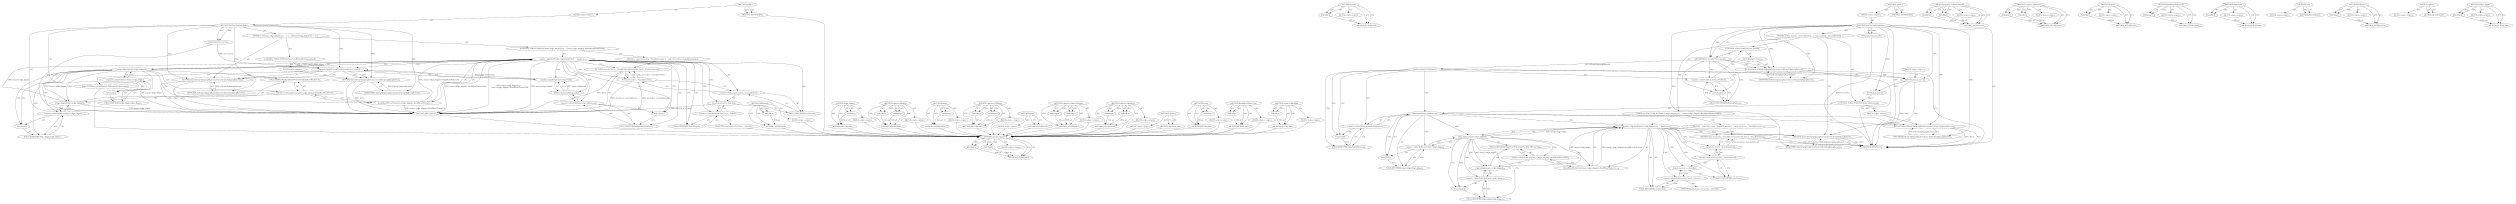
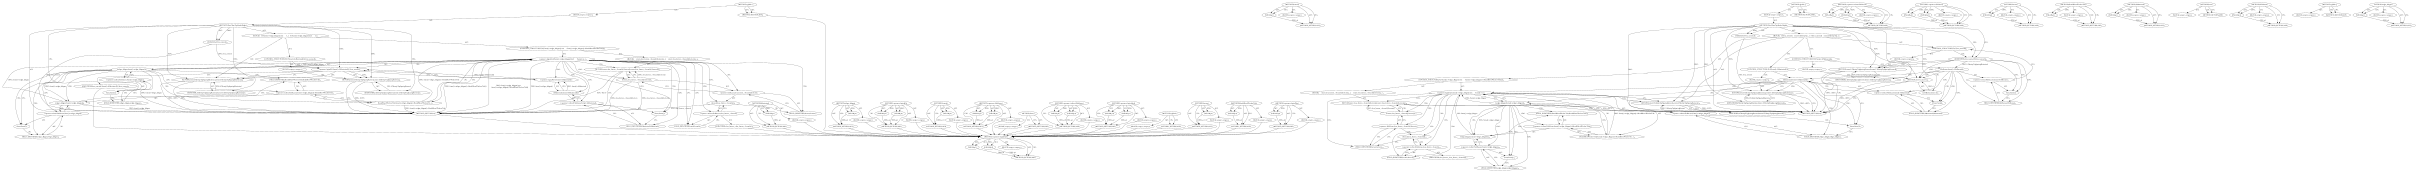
none -> (1812, 59)
(1710, 69) -> (1935, 65)
(1726, 89) -> (1973, 89)
(1867, 98) -> (1927, 86)
